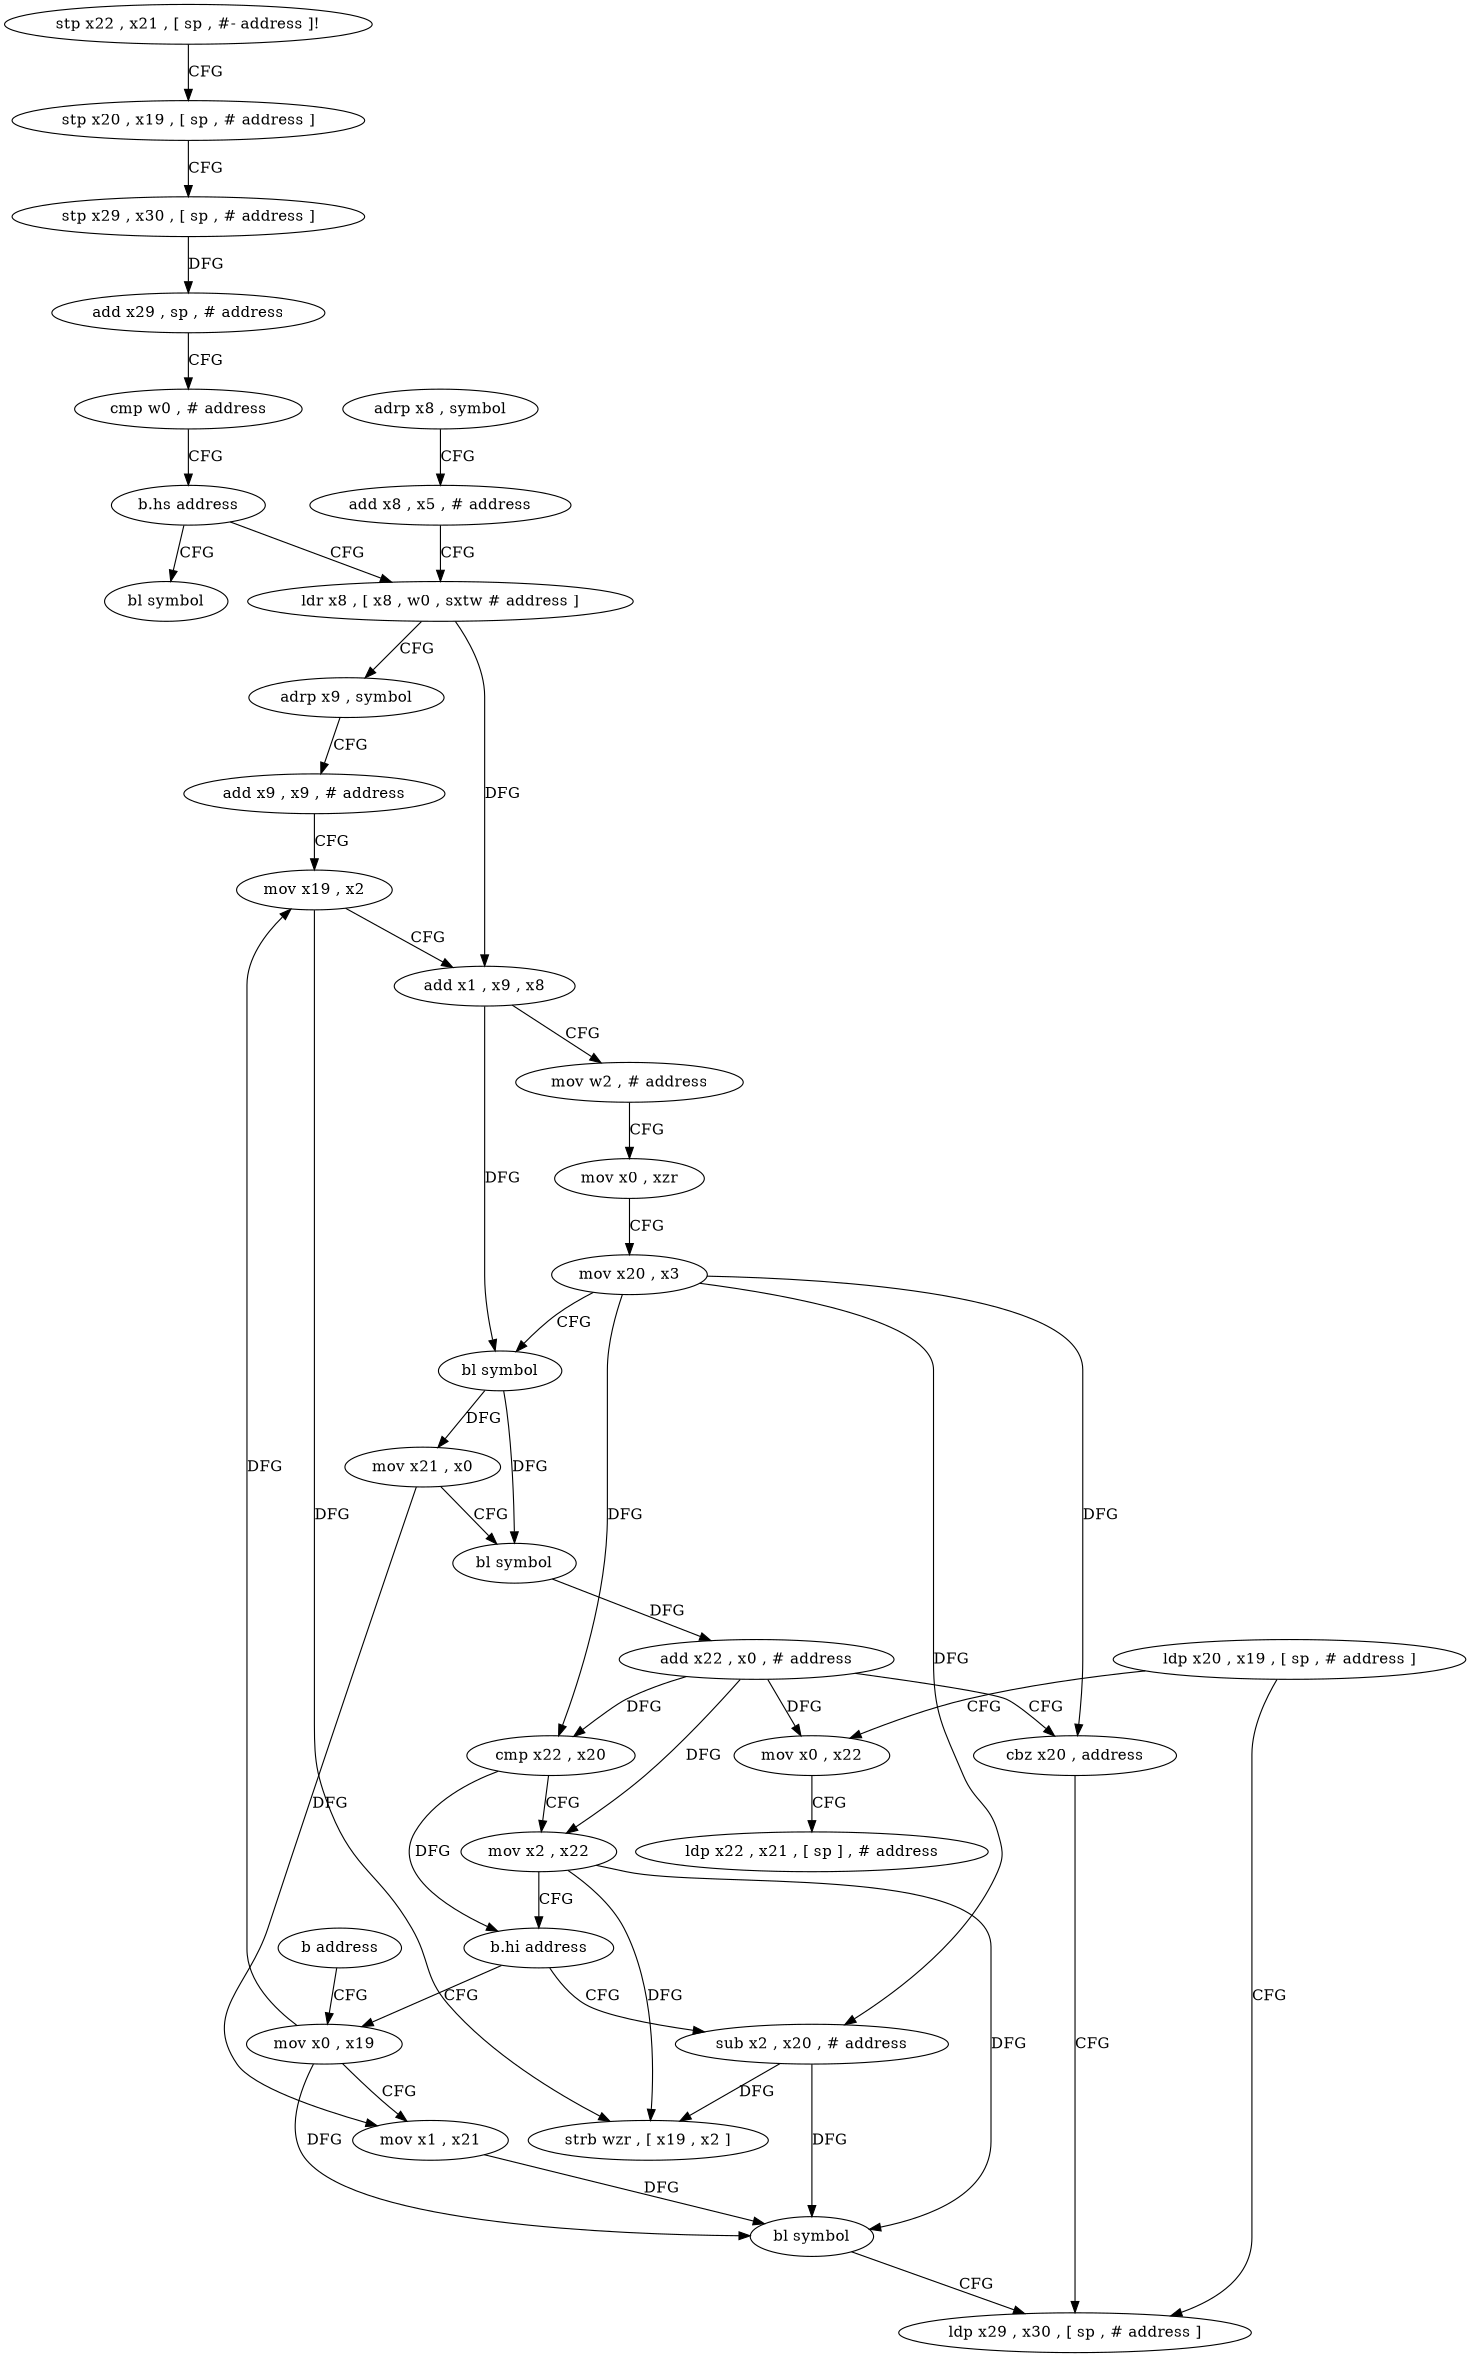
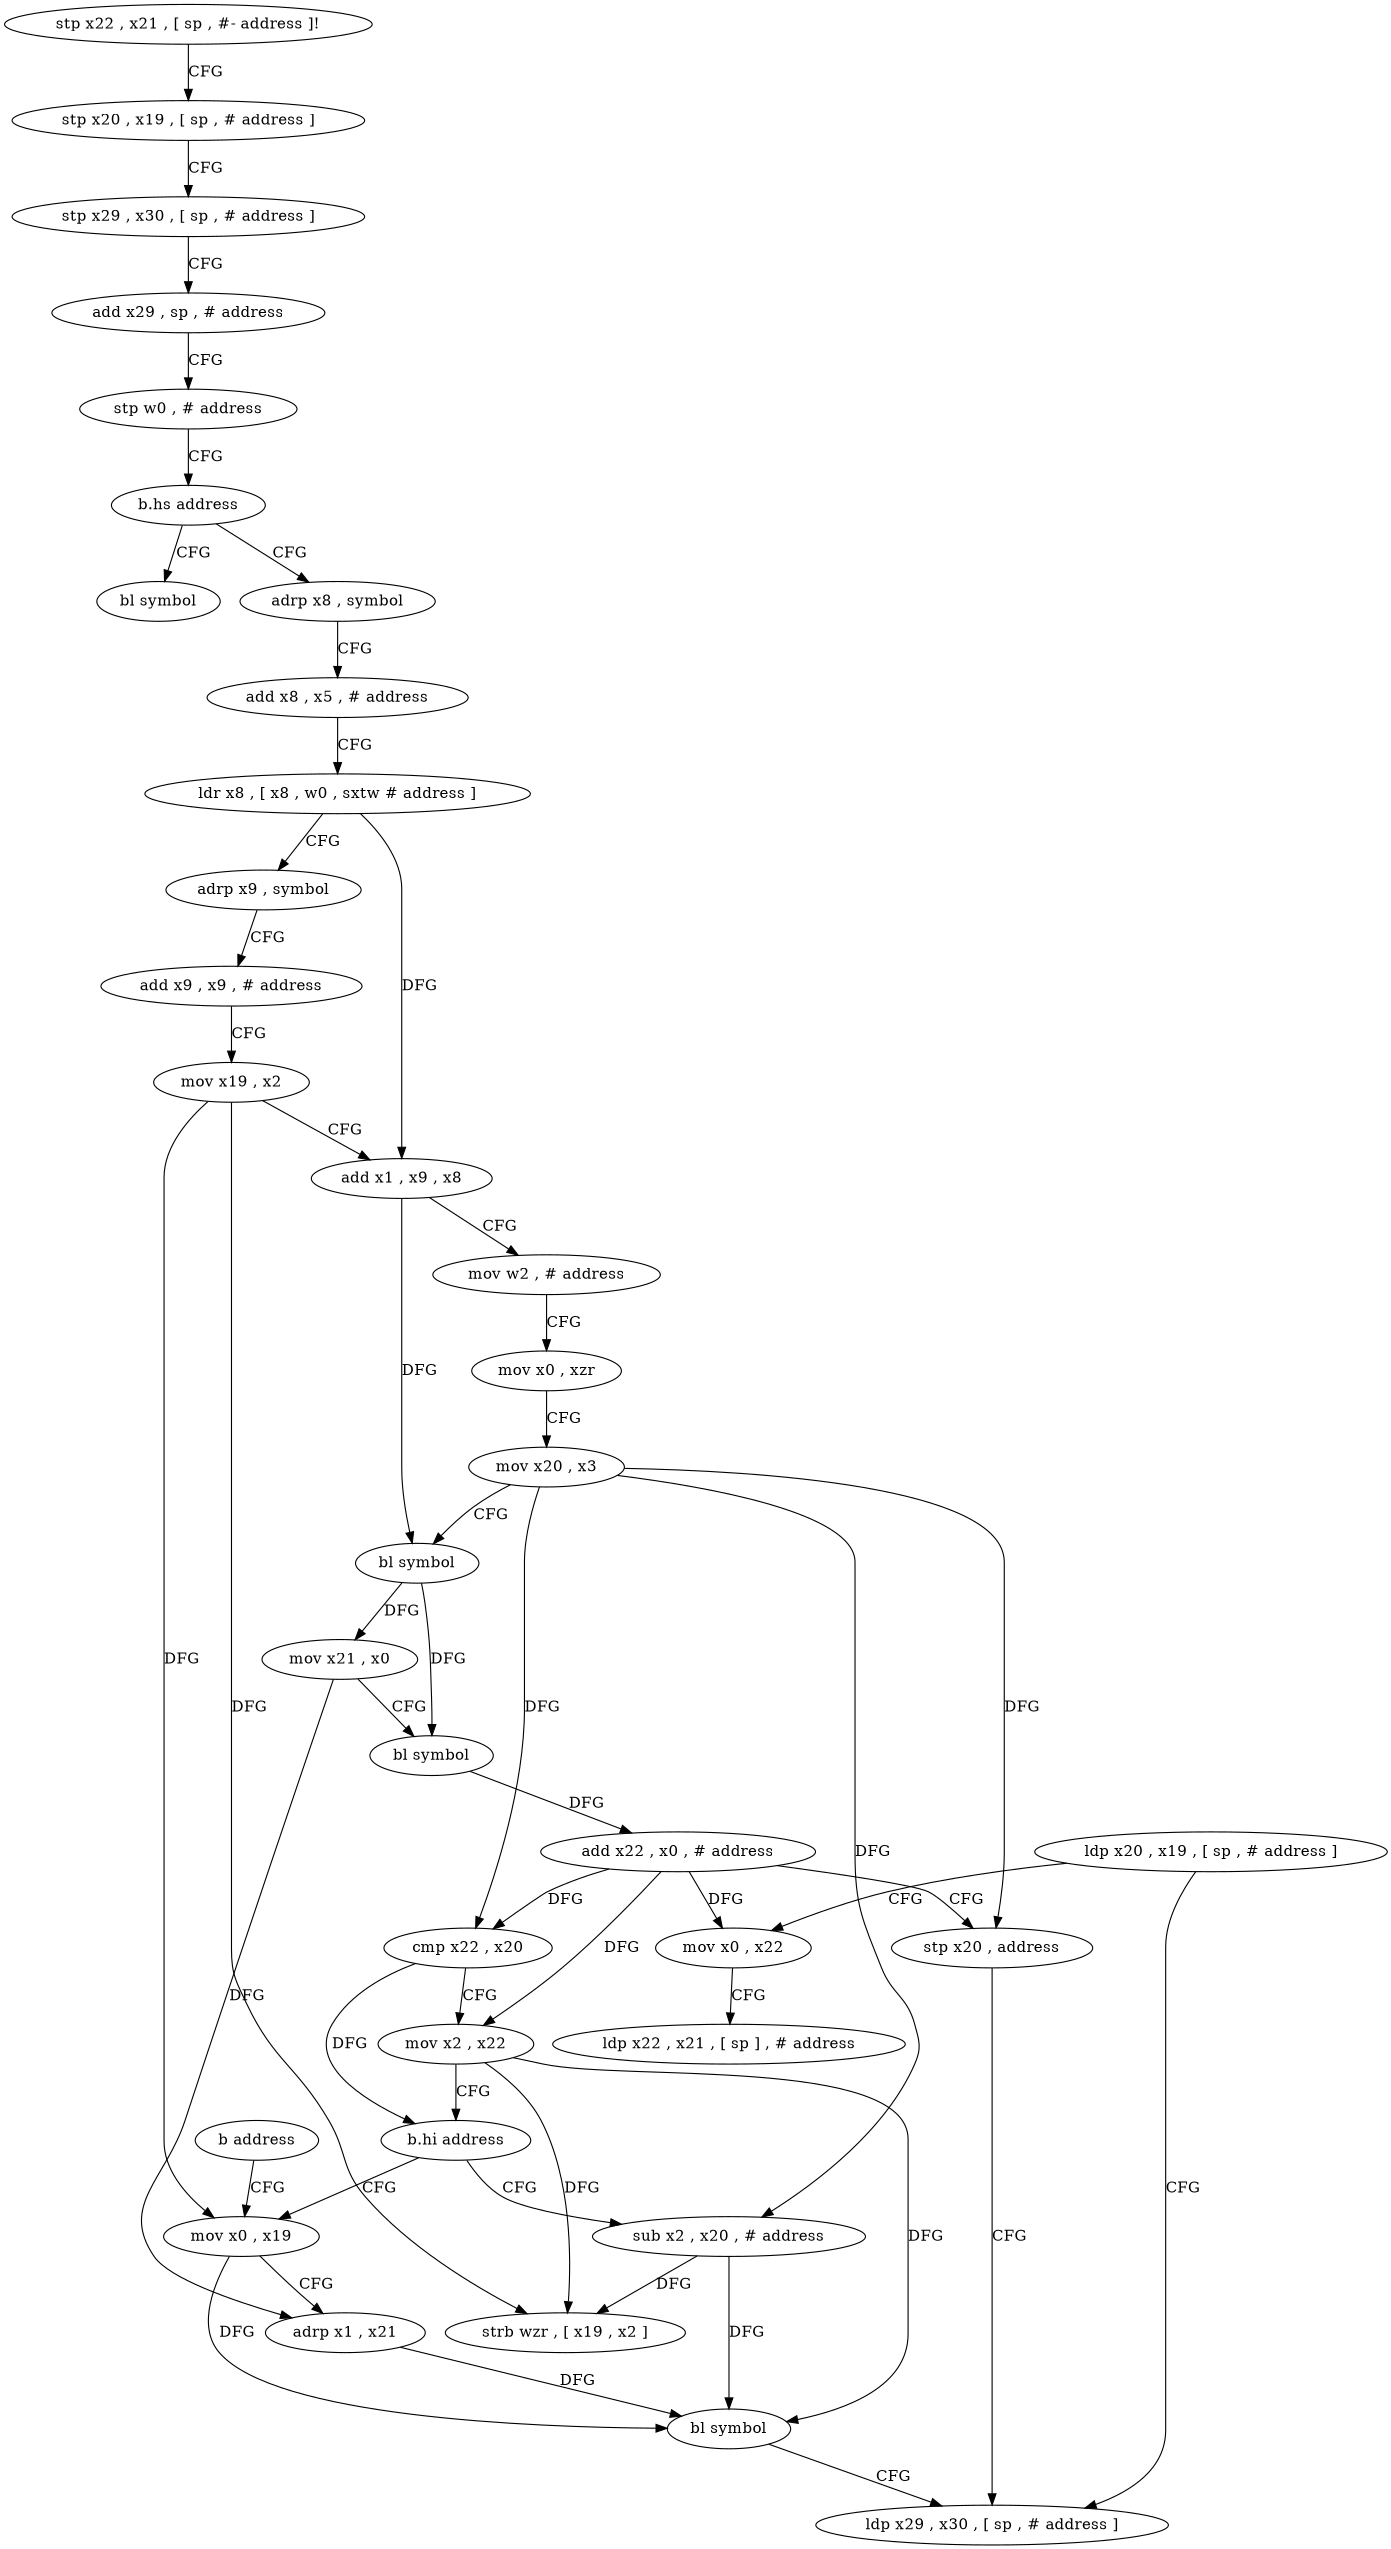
(207, 265) -> (206, 265)
(188, 409) -> (188, 409)
(306, 550) -> (258, 550)
(247, 1475) -> (164, 1656)
(1075, 1756) -> (992, 1948)
(430, 2140) -> (345, 2333)
